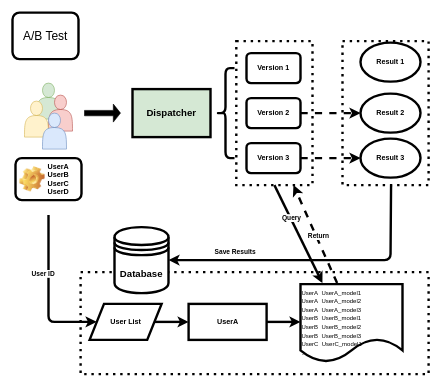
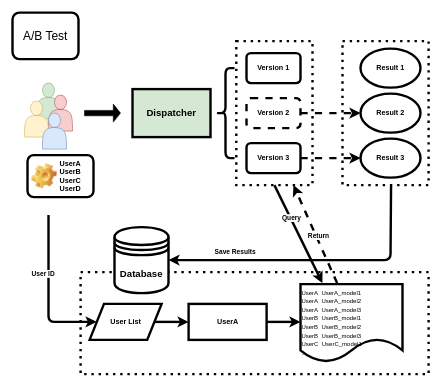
(390, 62) -> (390, 68)
(273, 113) -> (273, 113)
(48, 179) -> (60, 176)
